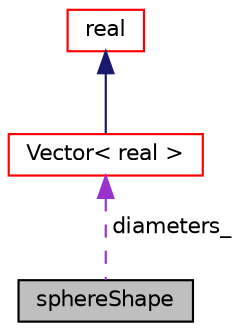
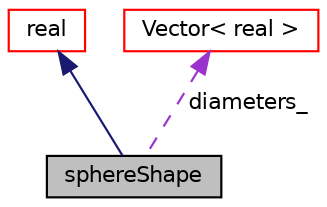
(106, 104) -> (96, 113)
